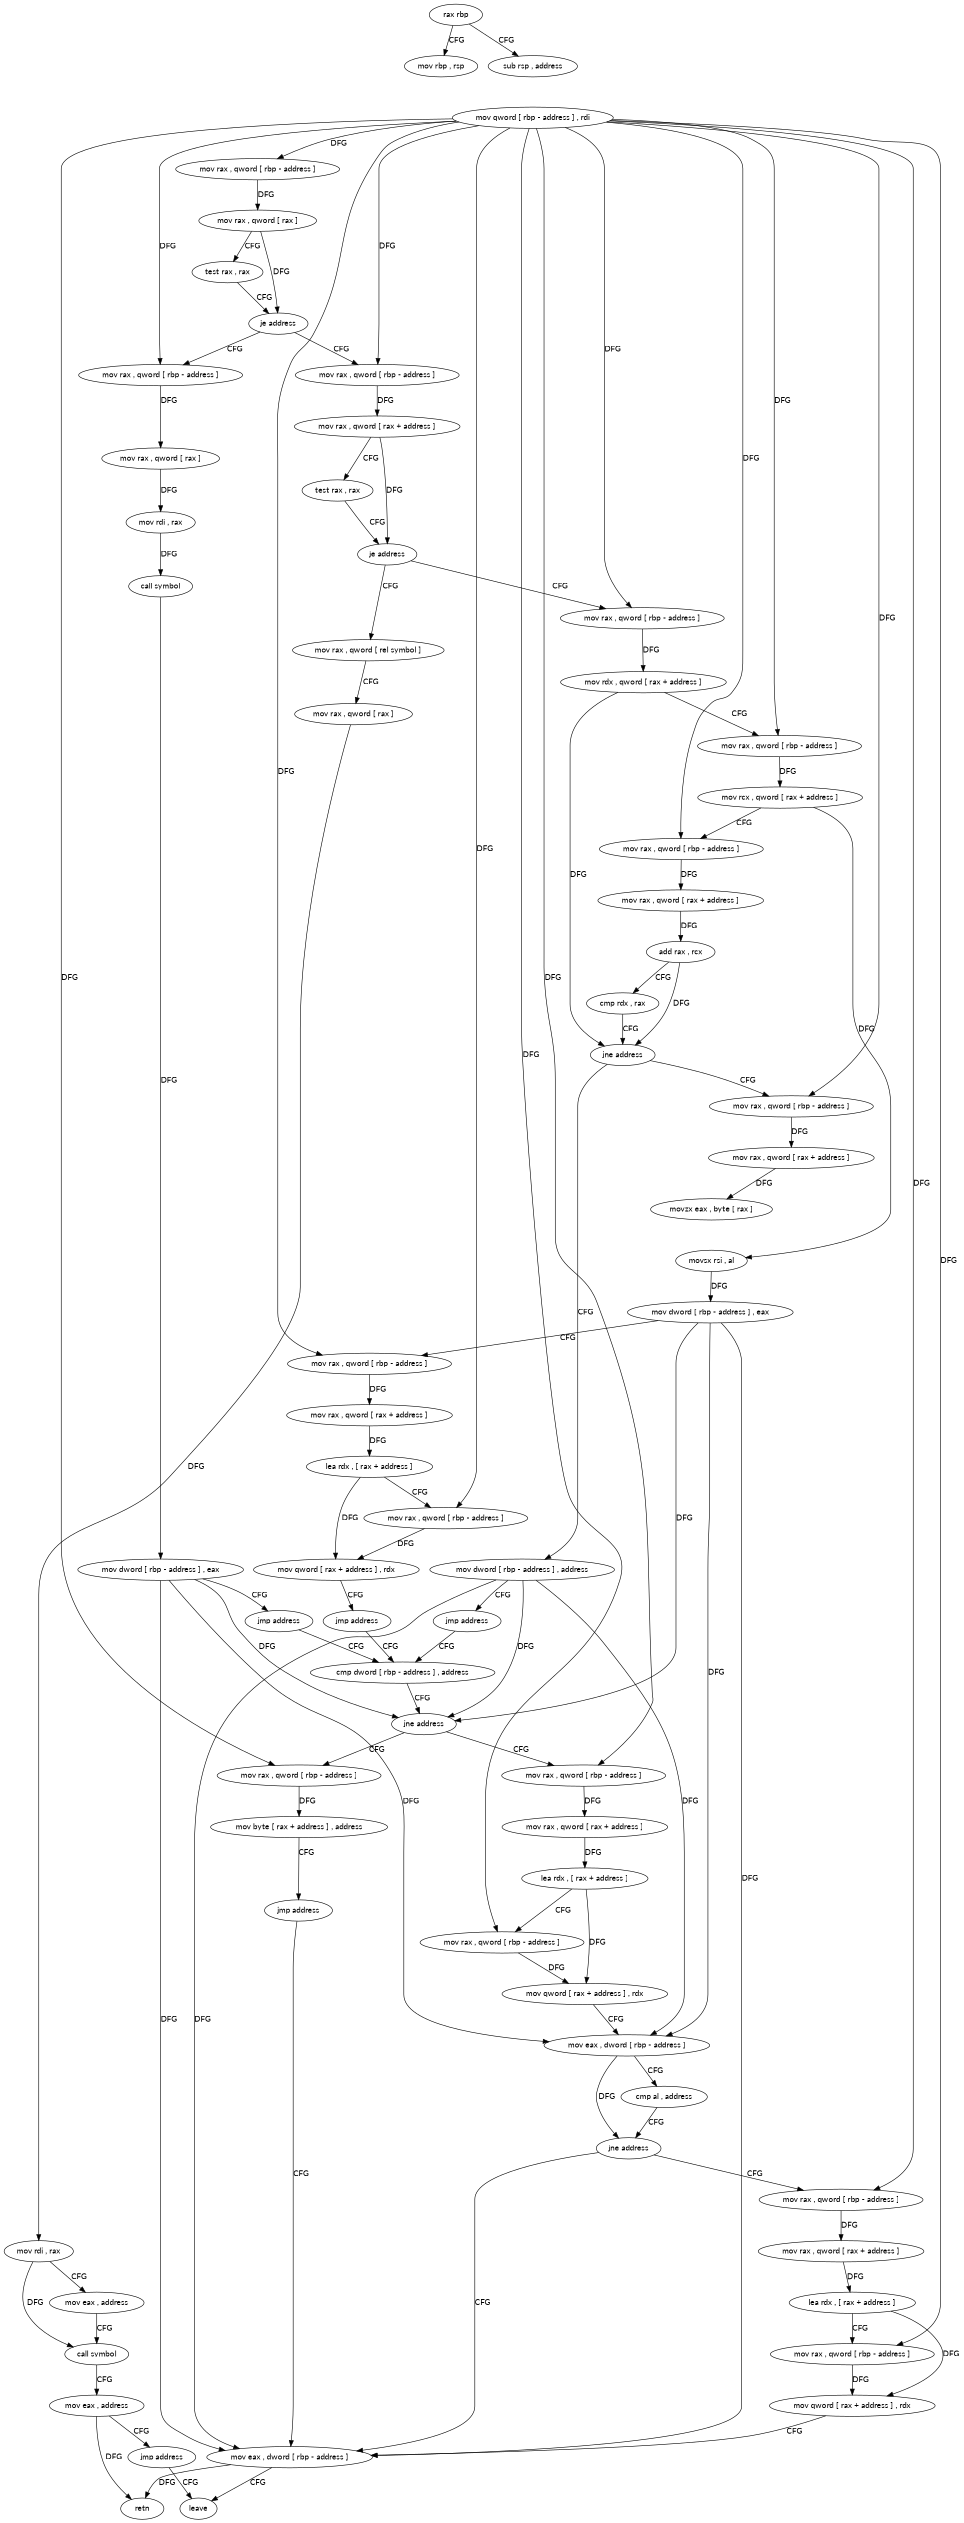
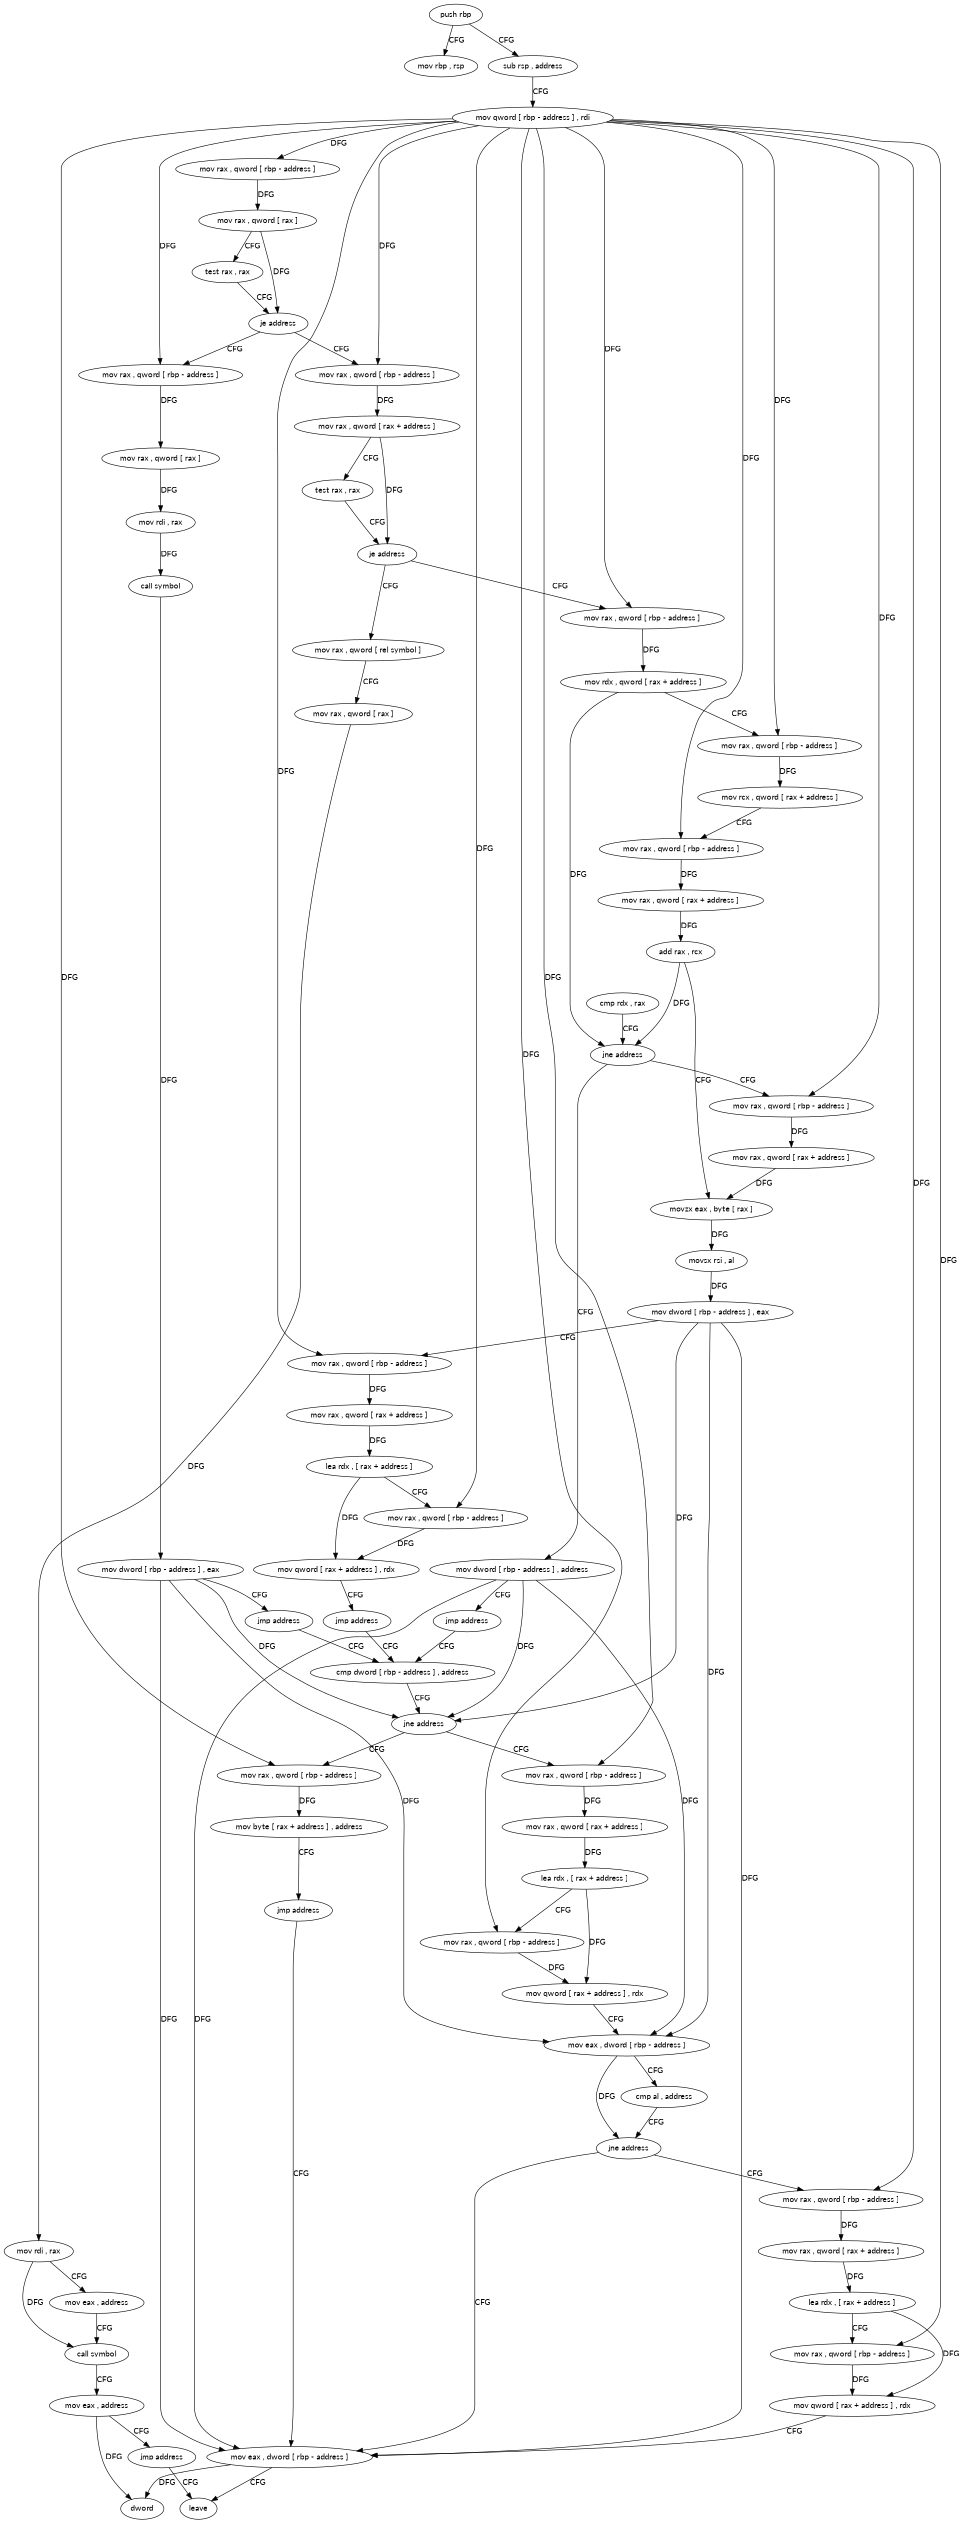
(456, 15) -> (456, 15)
none -> (533, 89)
(653, 975) -> (695, 1077)
(883, 1072) -> (711, 1232)
(142, 2509) -> (142, 2509)
